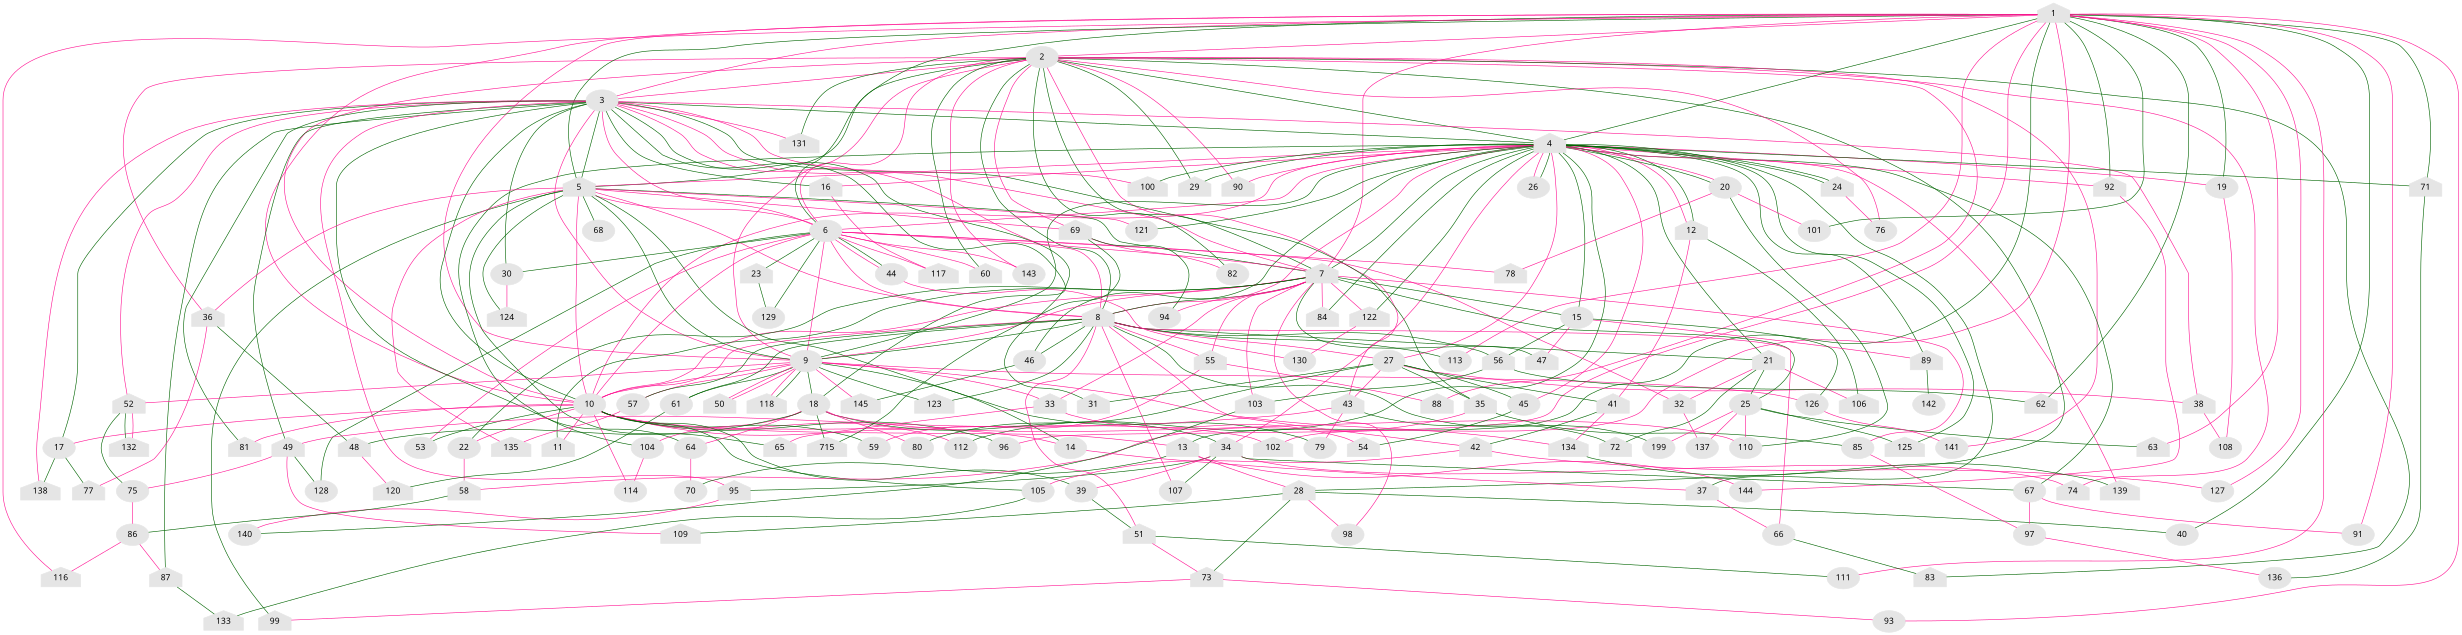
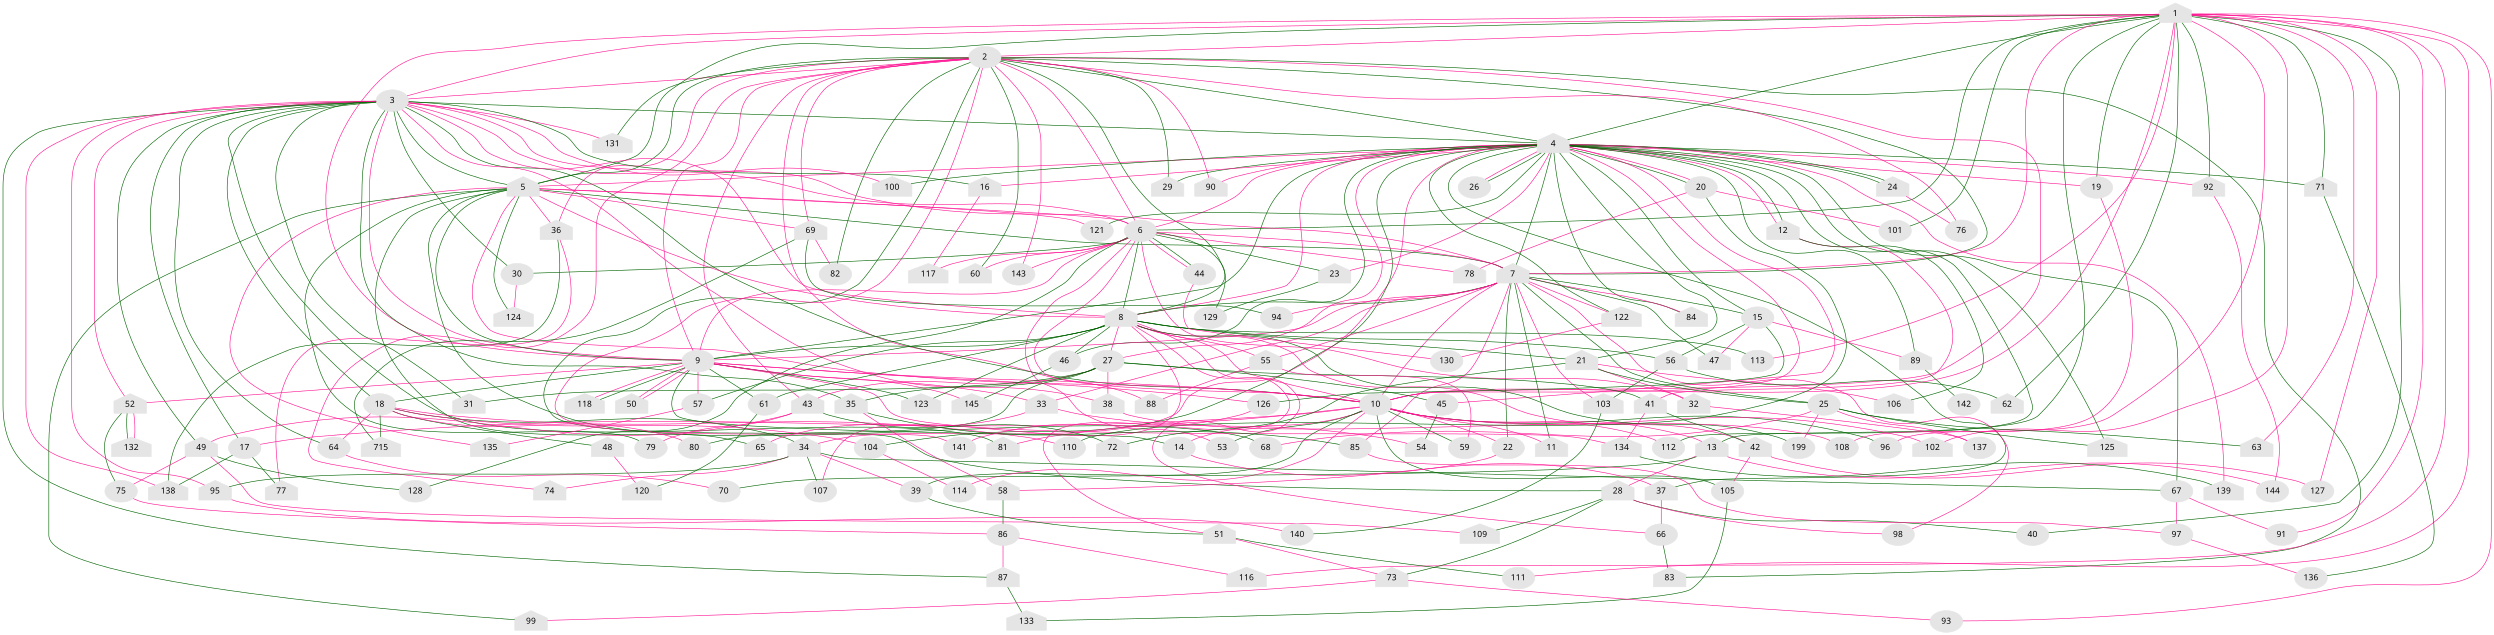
none -> (1468, 229)
(878, 289) -> (1131, 275)
(282, 384) -> (368, 344)
(1746, 426) -> (1600, 436)
